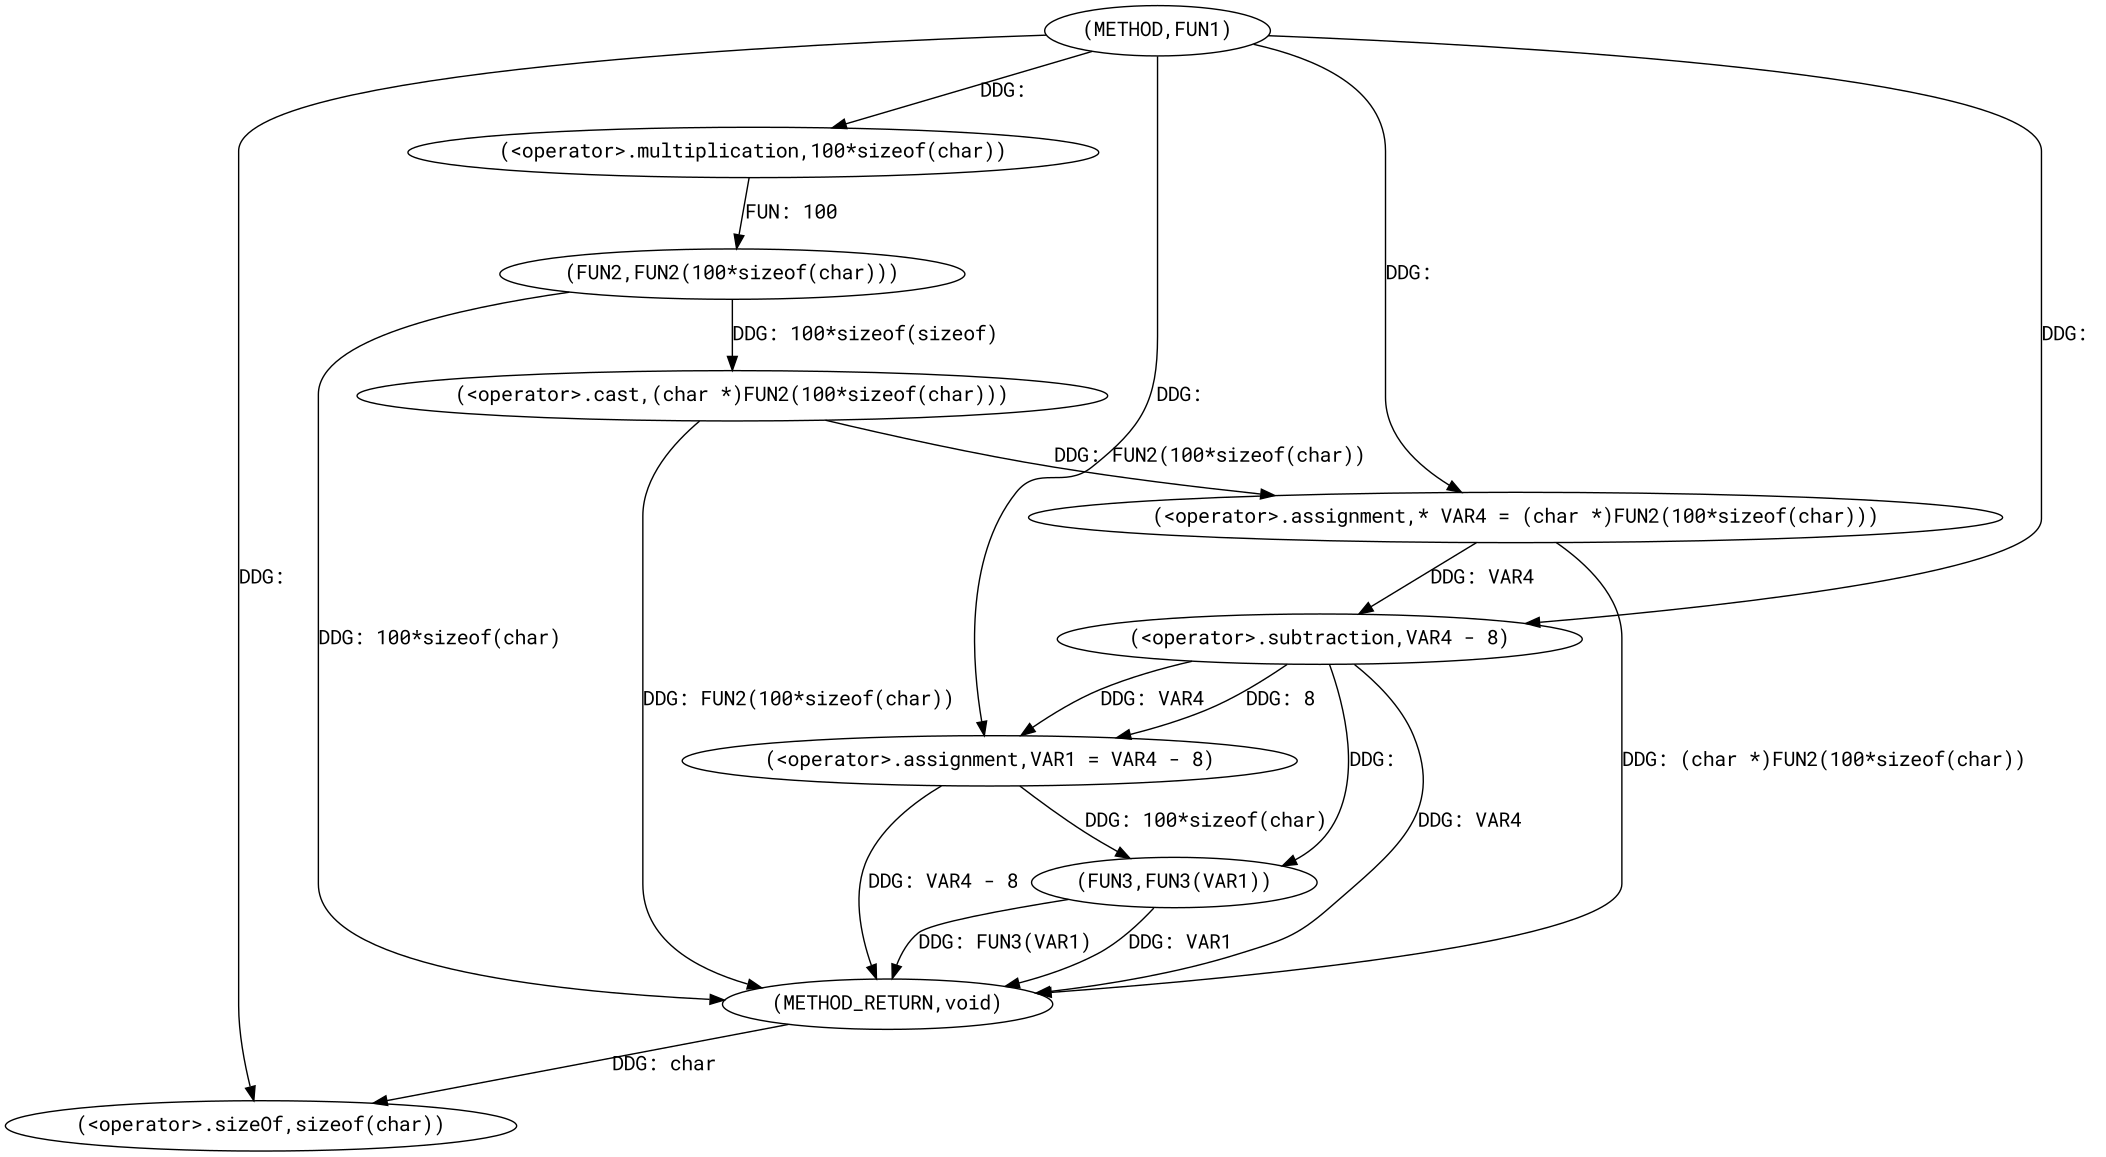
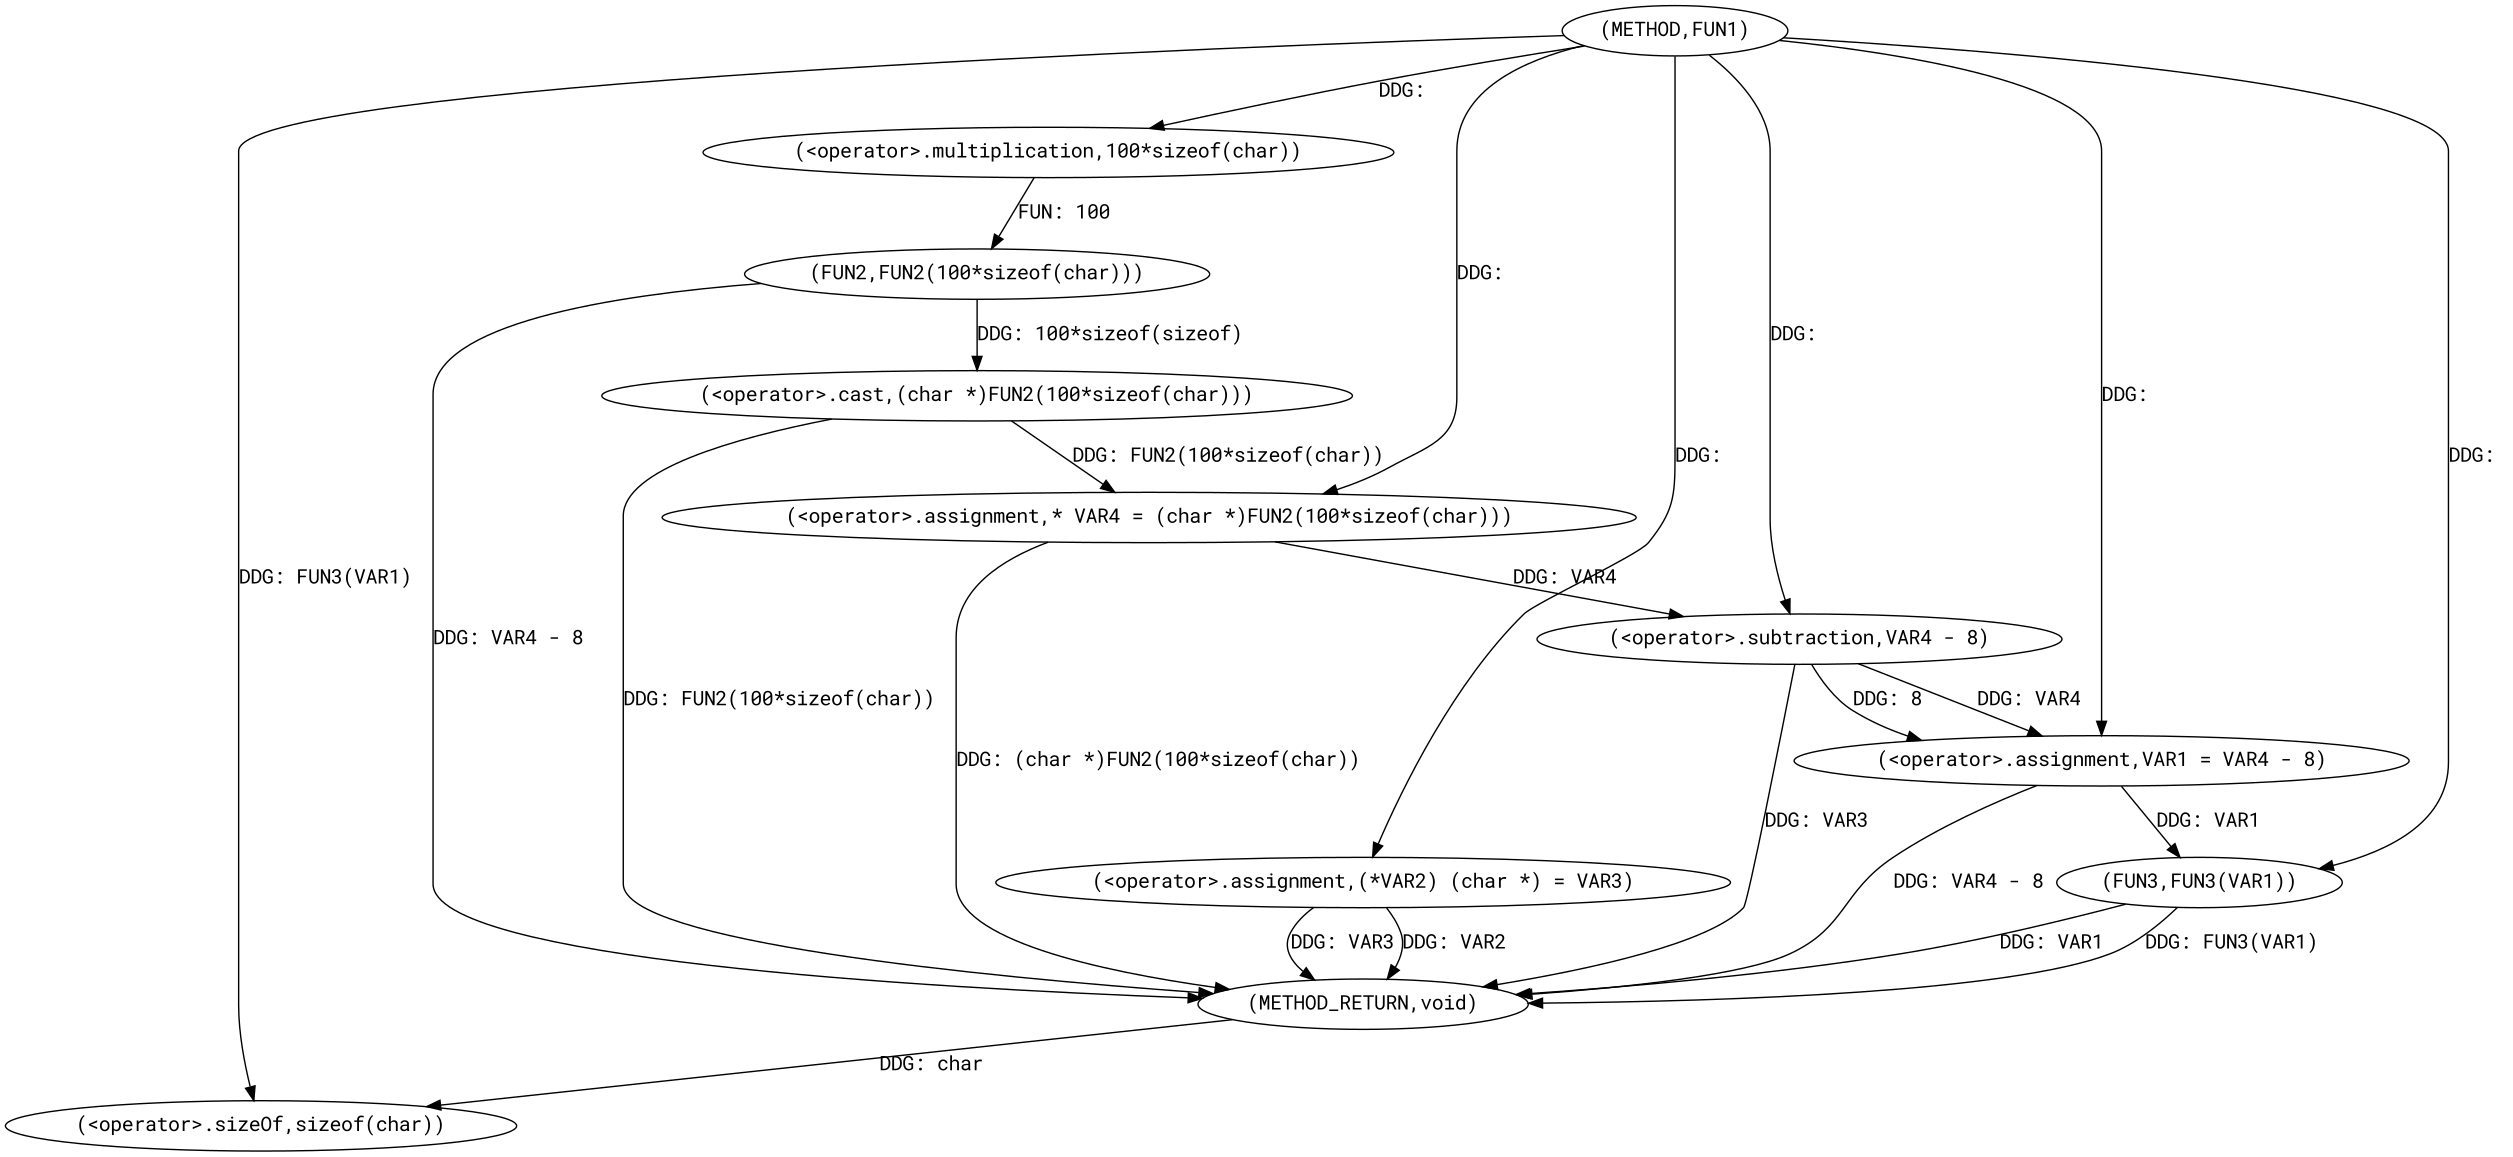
(268, 578) -> (325, 578)
(440, 639) -> (509, 639)
(1348, 771) -> (2448, 198)
(1206, 822) -> (2209, 822)
(1470, 822) -> (1817, 822)
none -> (1363, 883)
